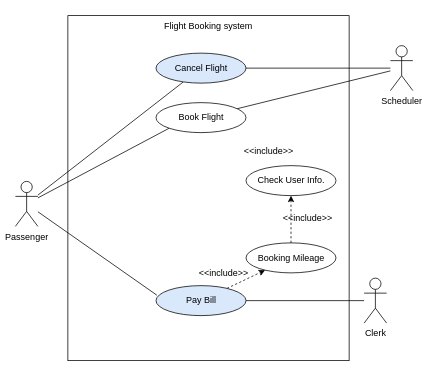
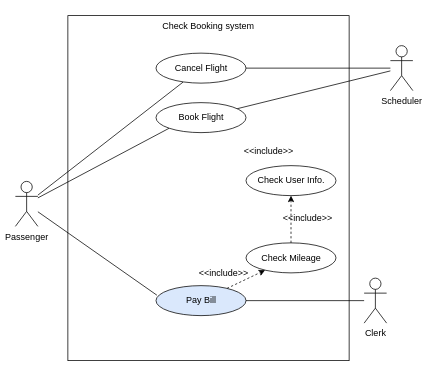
(208, 26) -> (208, 26)
(201, 68) -> (201, 68)
(291, 258) -> (291, 258)
